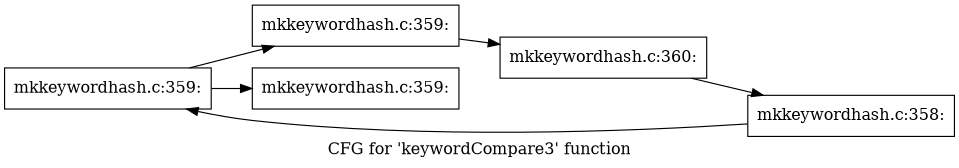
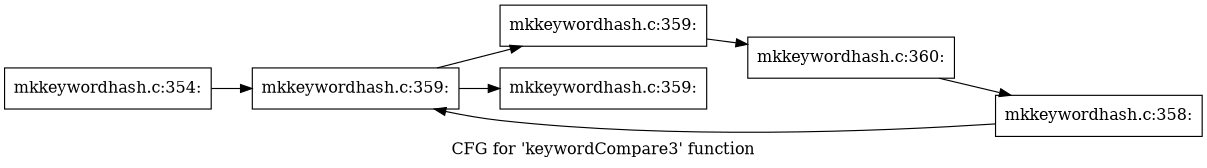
none -> (108, 88)
